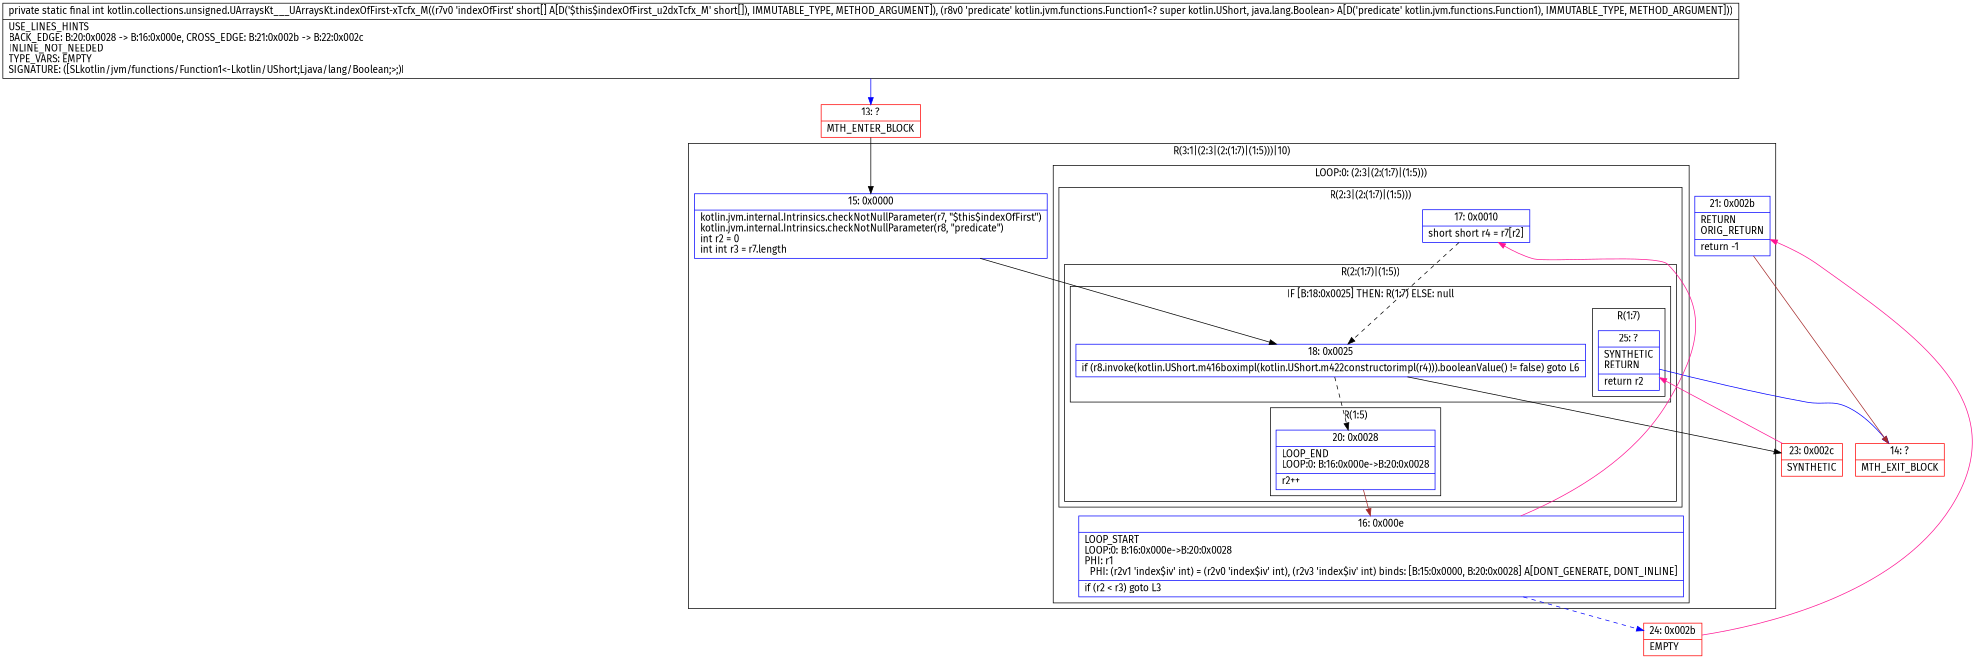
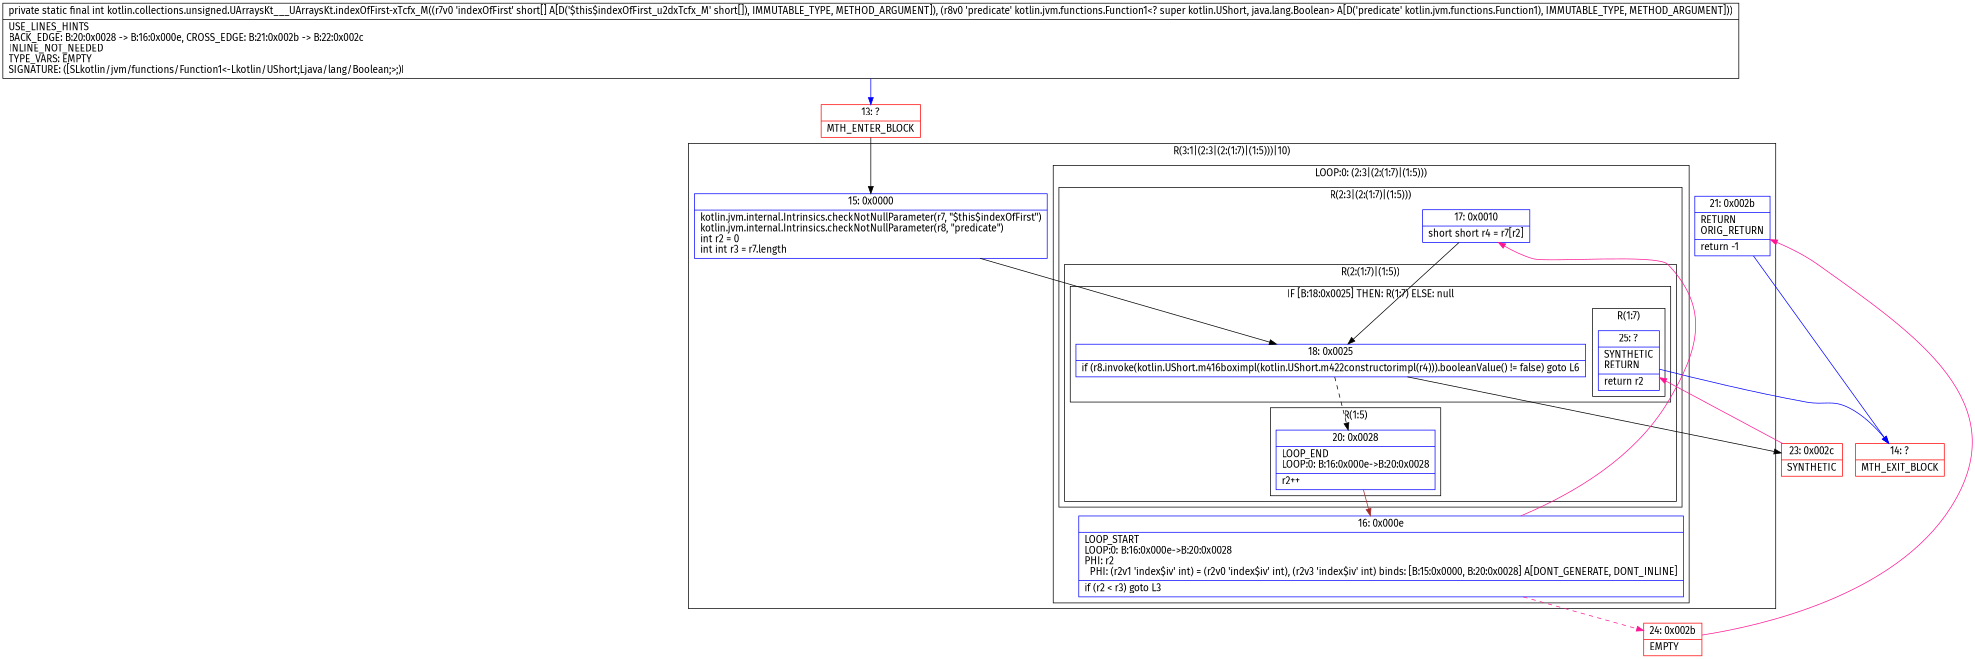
(1406, 291) -> (1406, 291)
(1819, 347) -> (1819, 347)
(1100, 561) -> (1101, 561)
(1583, 614) -> (1583, 614)
